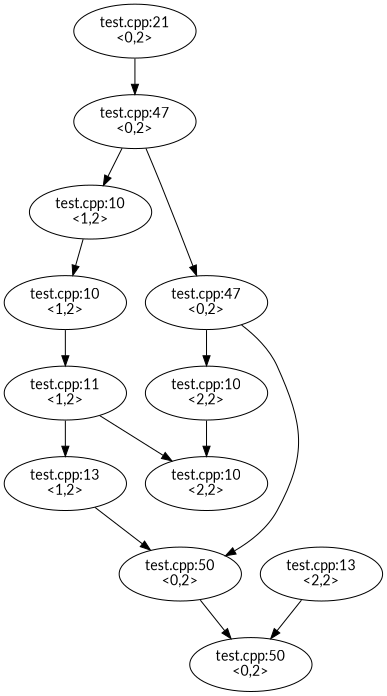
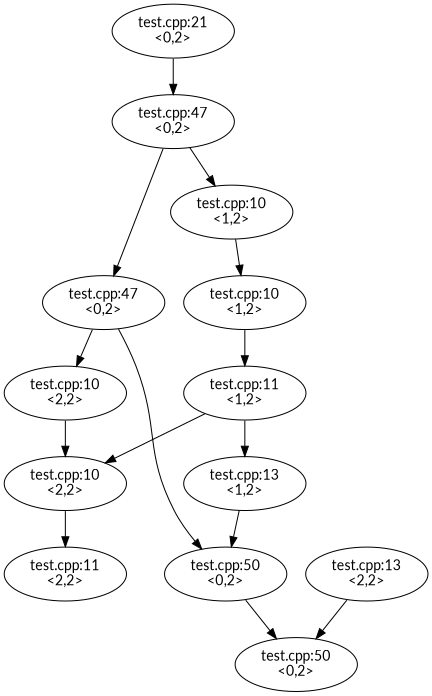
none -> (65, 574)
